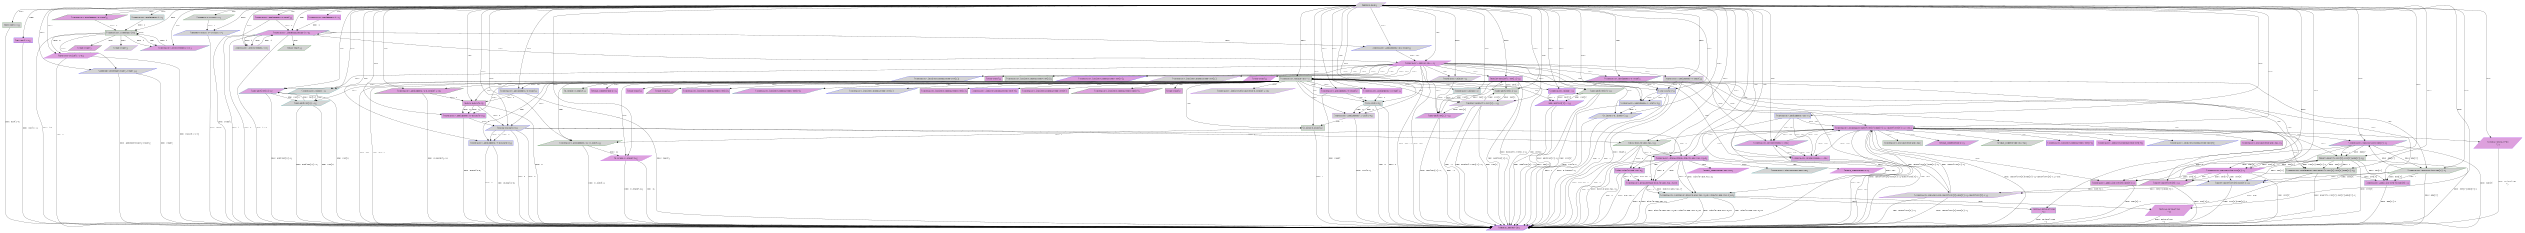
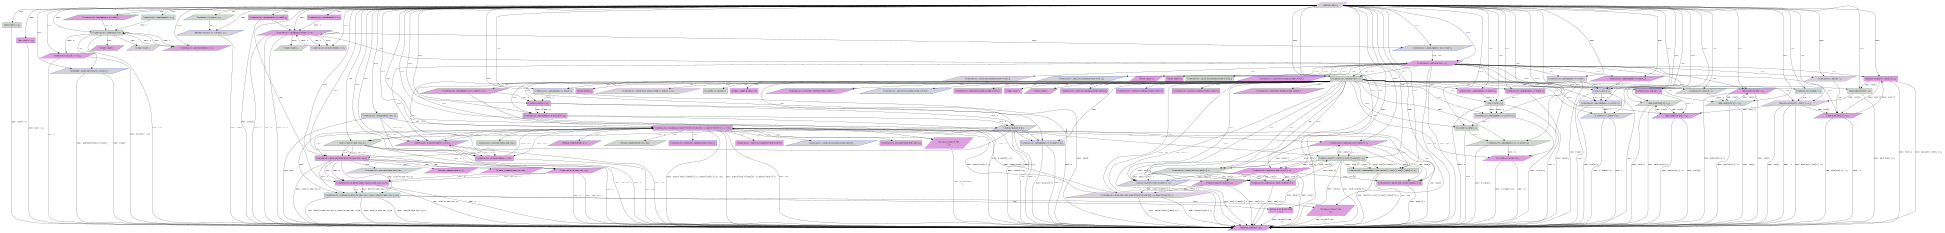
(826, 6) -> (1622, 7)
(1488, 96) -> (1736, 109)
(1629, 171) -> (574, 171)
